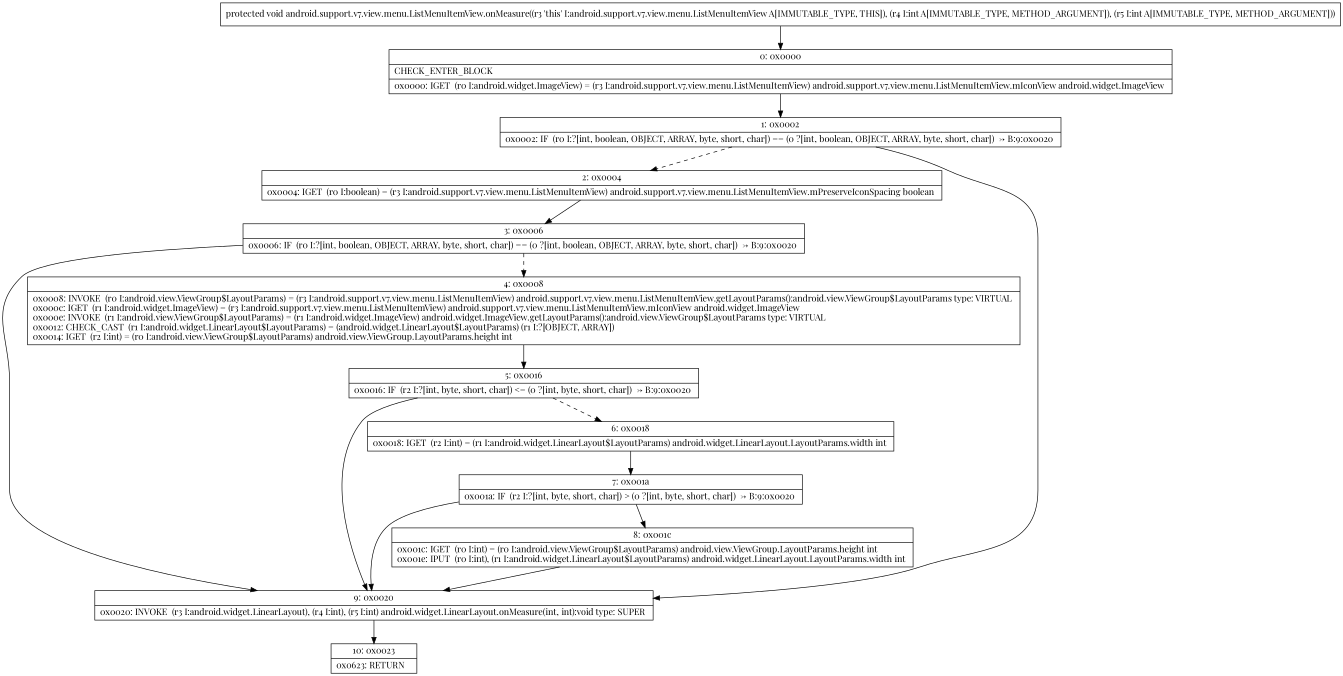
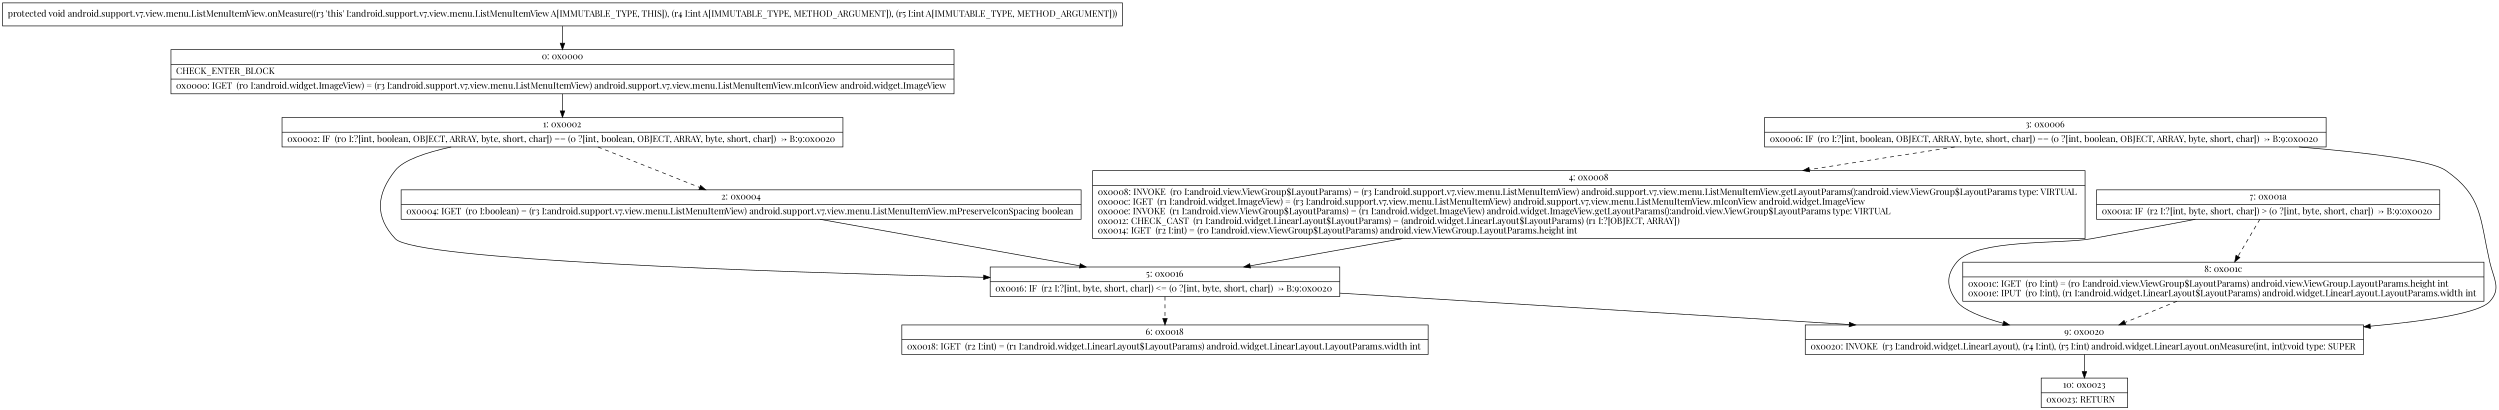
(566, 210) -> (950, 243)
(631, 460) -> none
(1038, 474) -> (620, 264)
(640, 513) -> (2249, 238)
(505, 578) -> (2151, 312)
(374, 666) -> (2084, 400)
